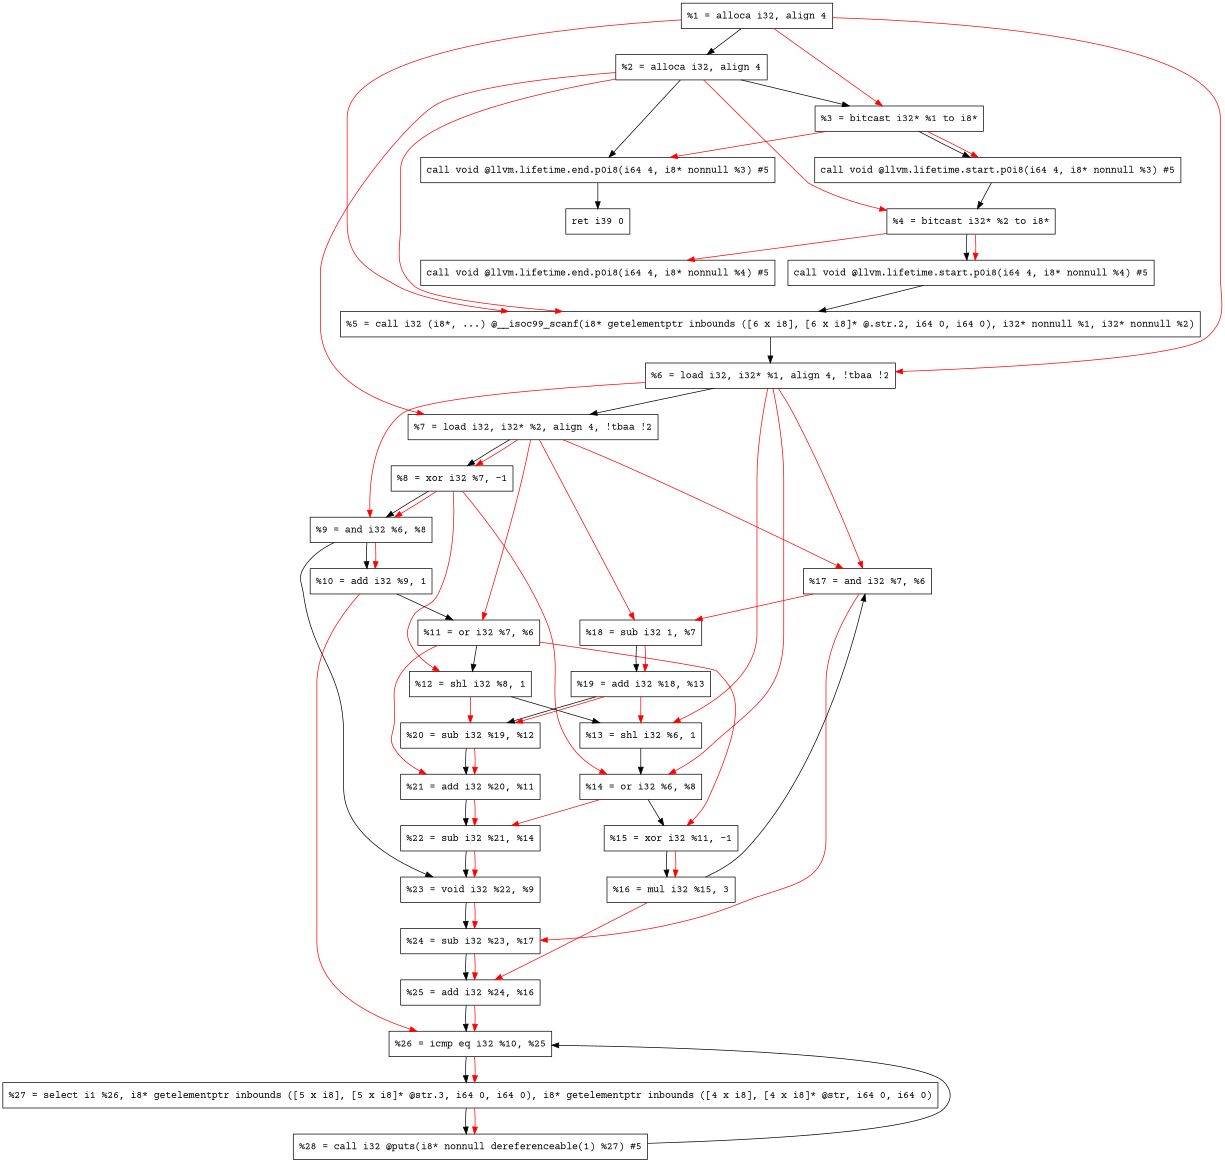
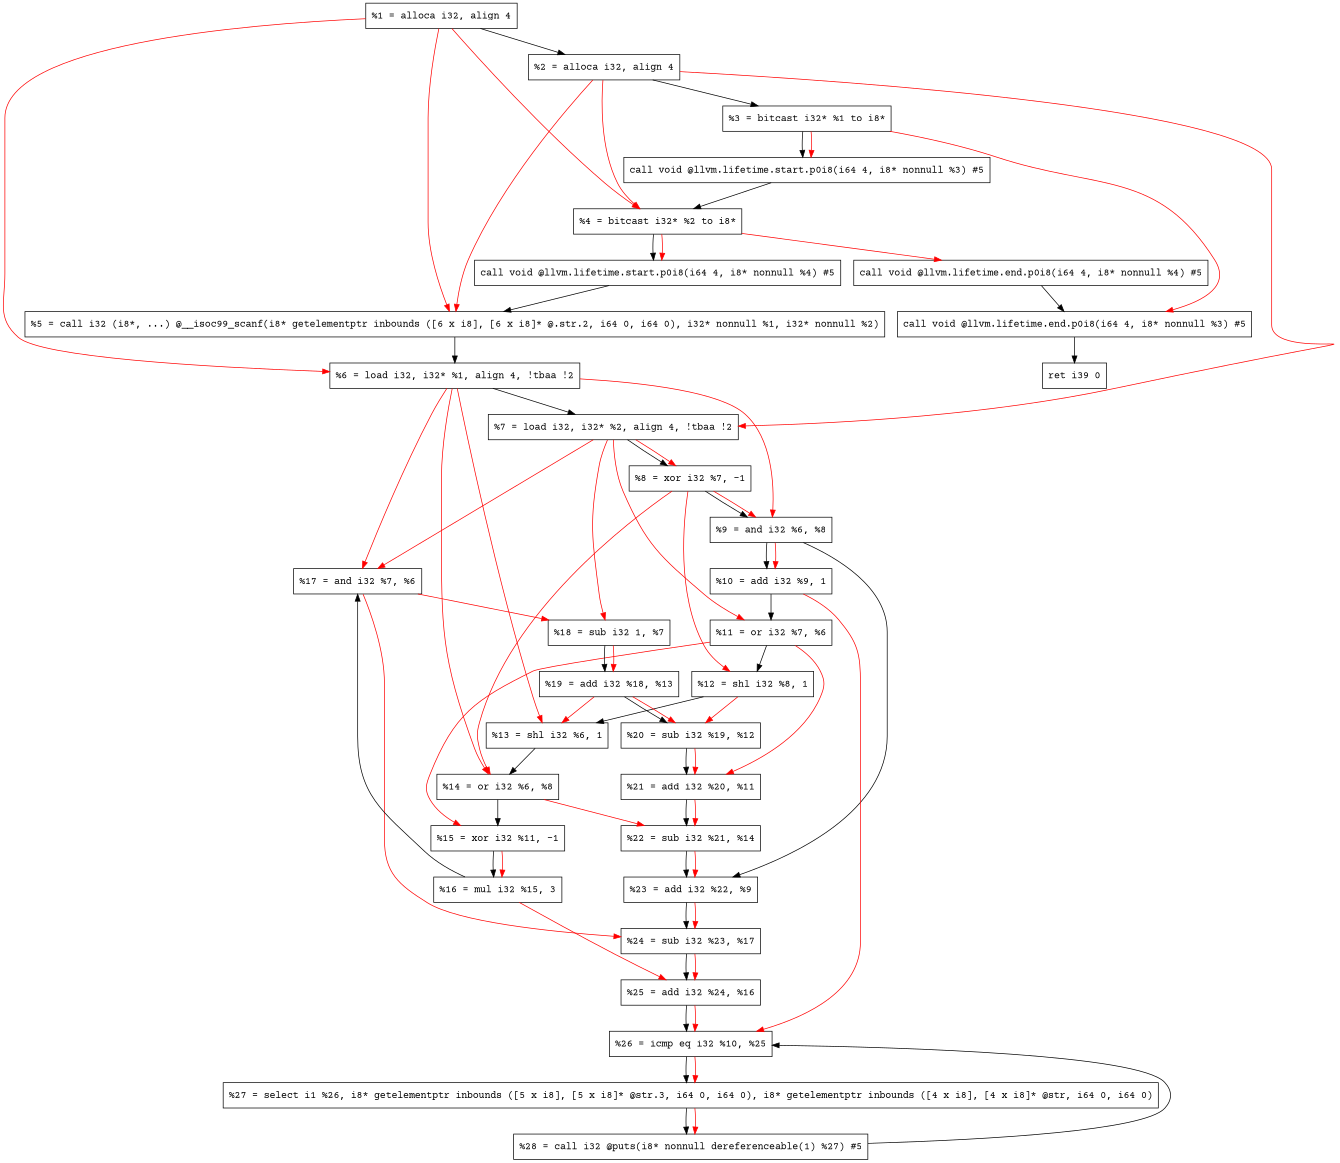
(825, 65) -> (538, 121)
(647, 116) -> (1050, 296)
(470, 890) -> (691, 890)
